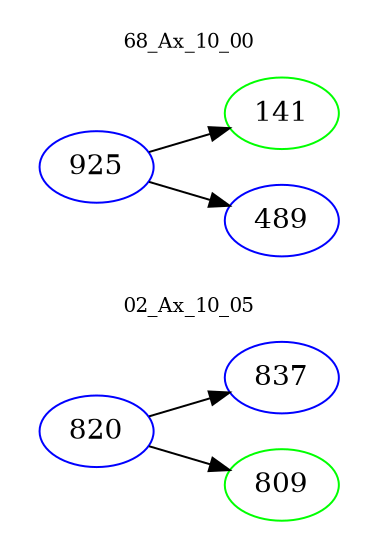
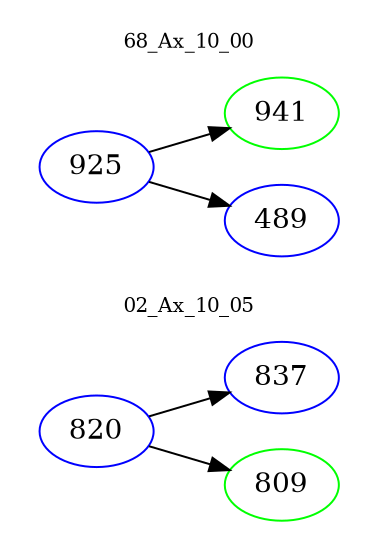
(282, 113) -> (282, 113)
